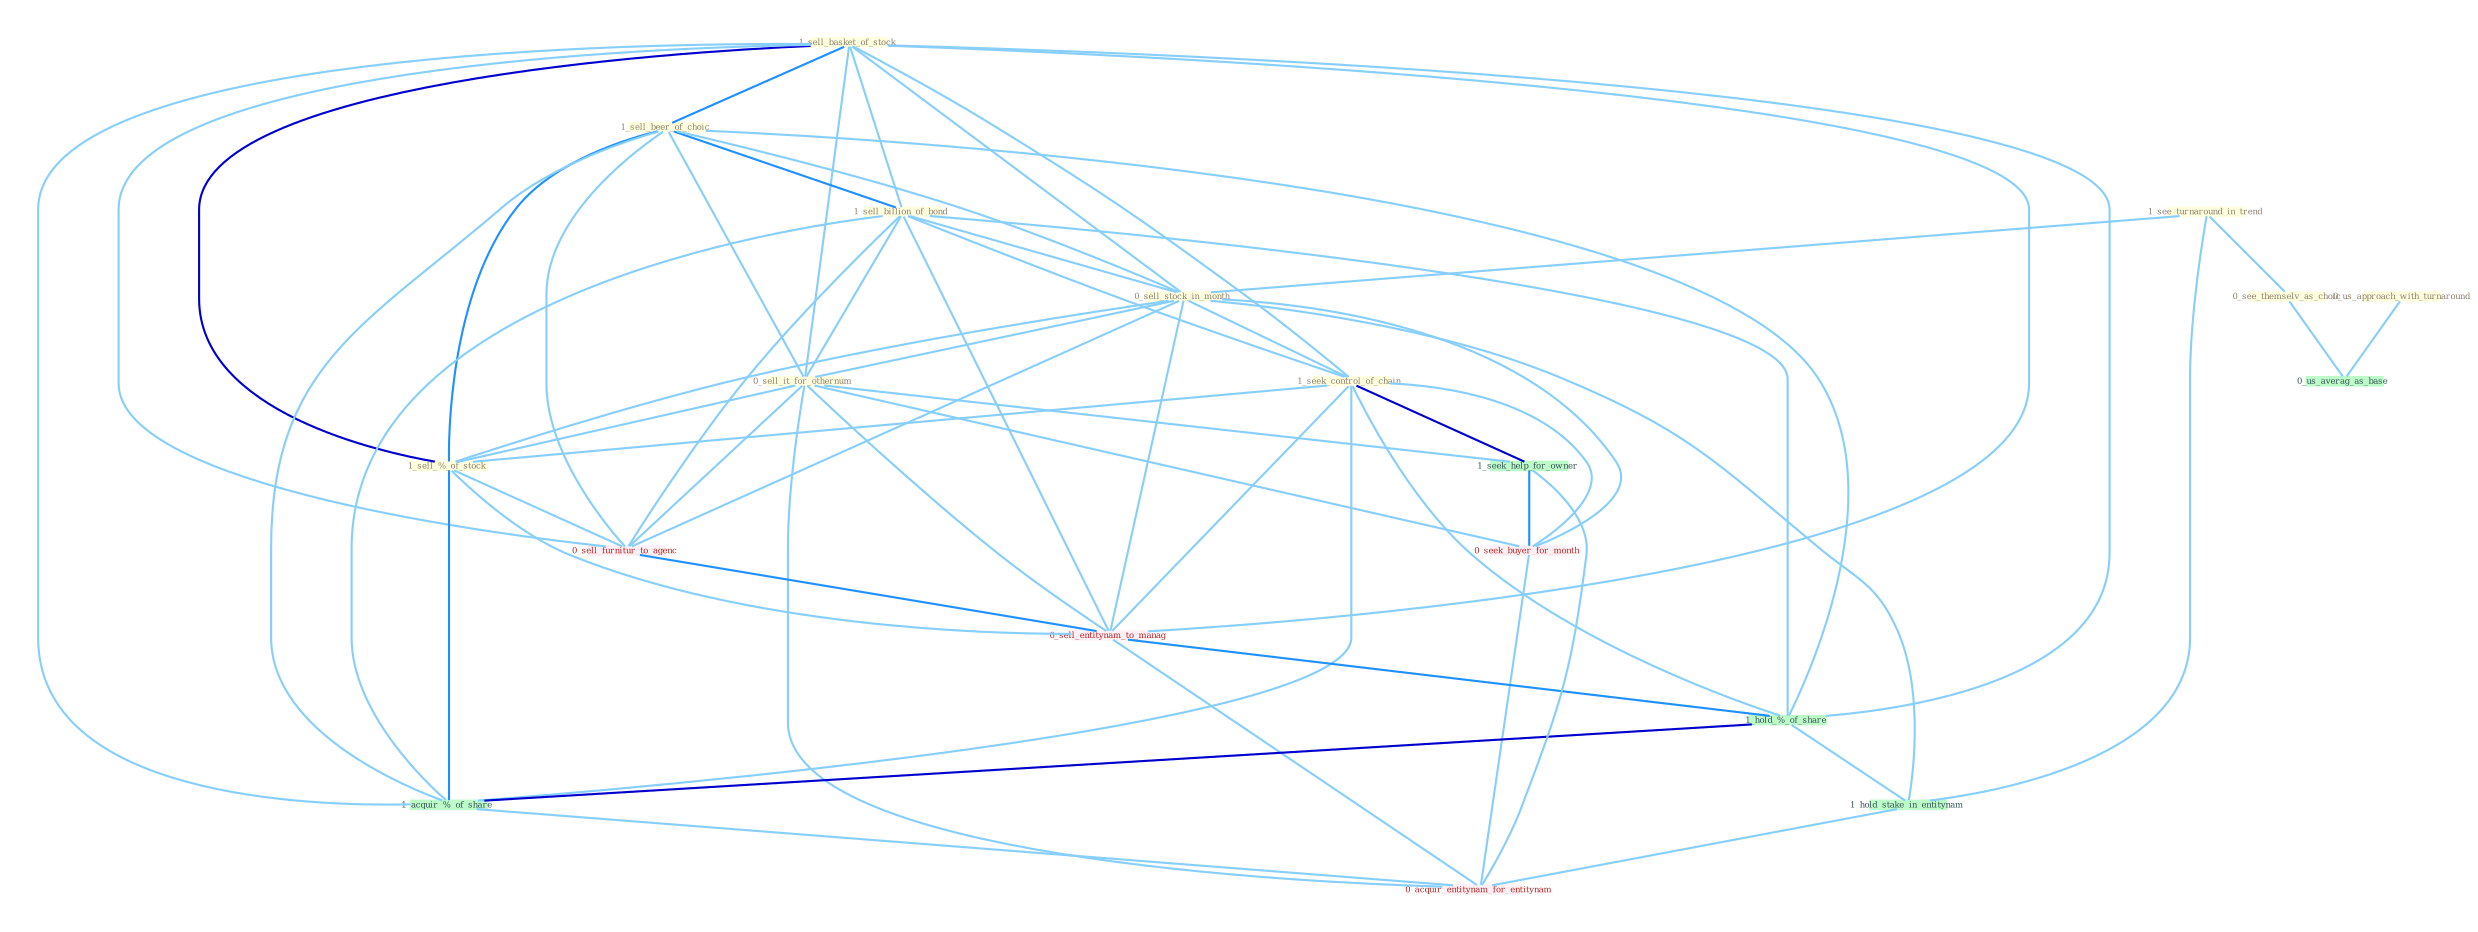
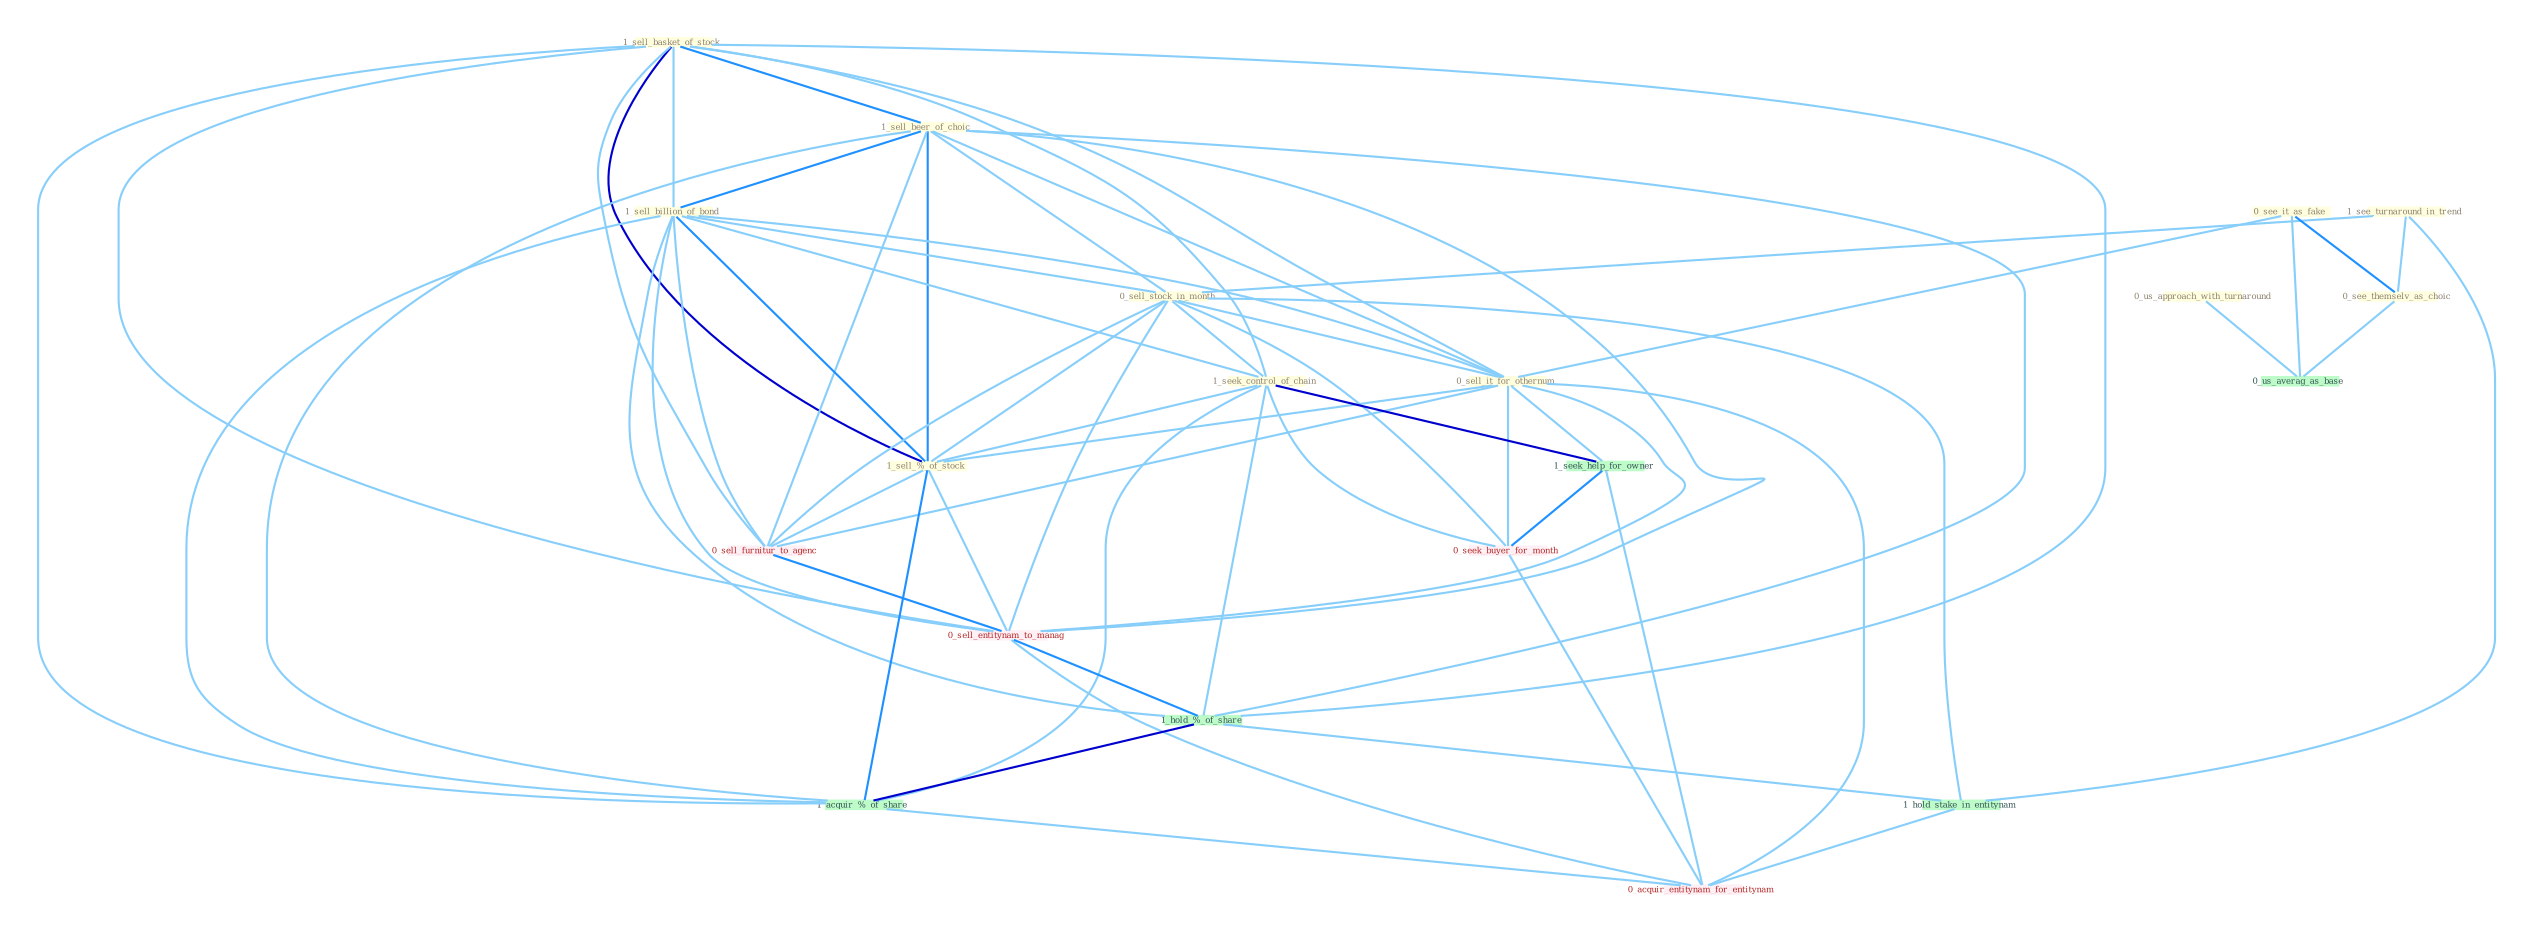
(1016, 169) -> none
none -> (2292, 212)
none -> (801, 339)
(1230, 509) -> (1690, 455)
